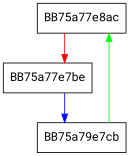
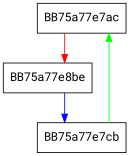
(82, 18) -> (82, 18)
(48, 78) -> (48, 78)
(82, 138) -> (82, 138)
